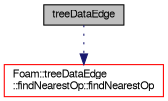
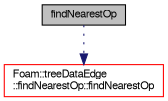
(84, 15) -> (84, 15)
